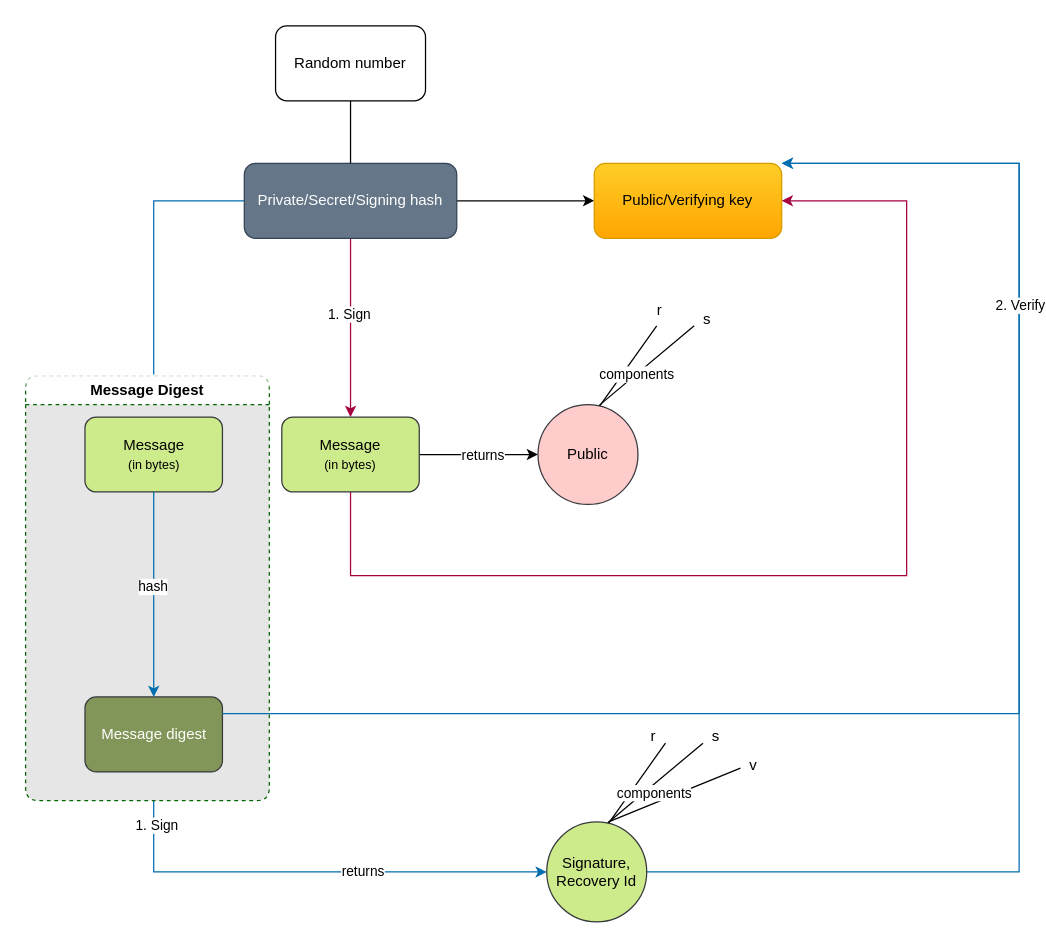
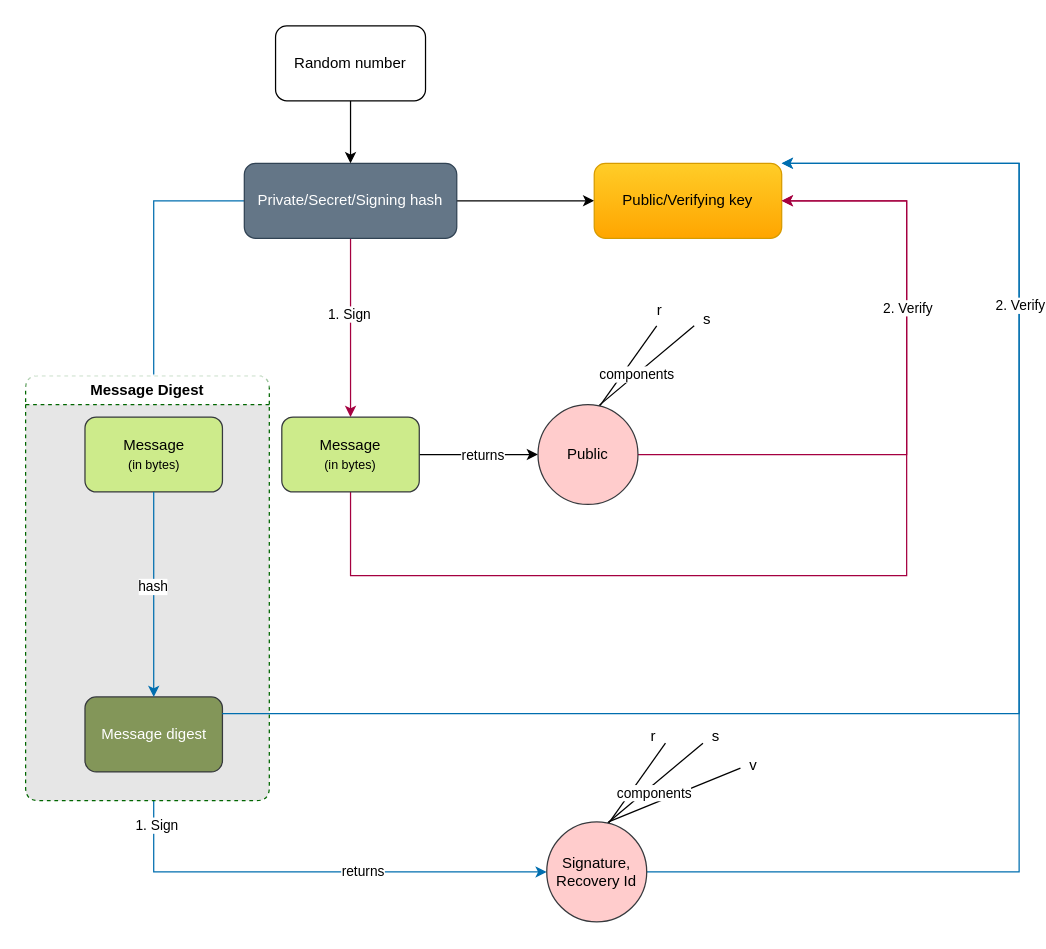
(351, 156) -> (351, 153)
none -> (770, 454)
(597, 872) -> (597, 872)
